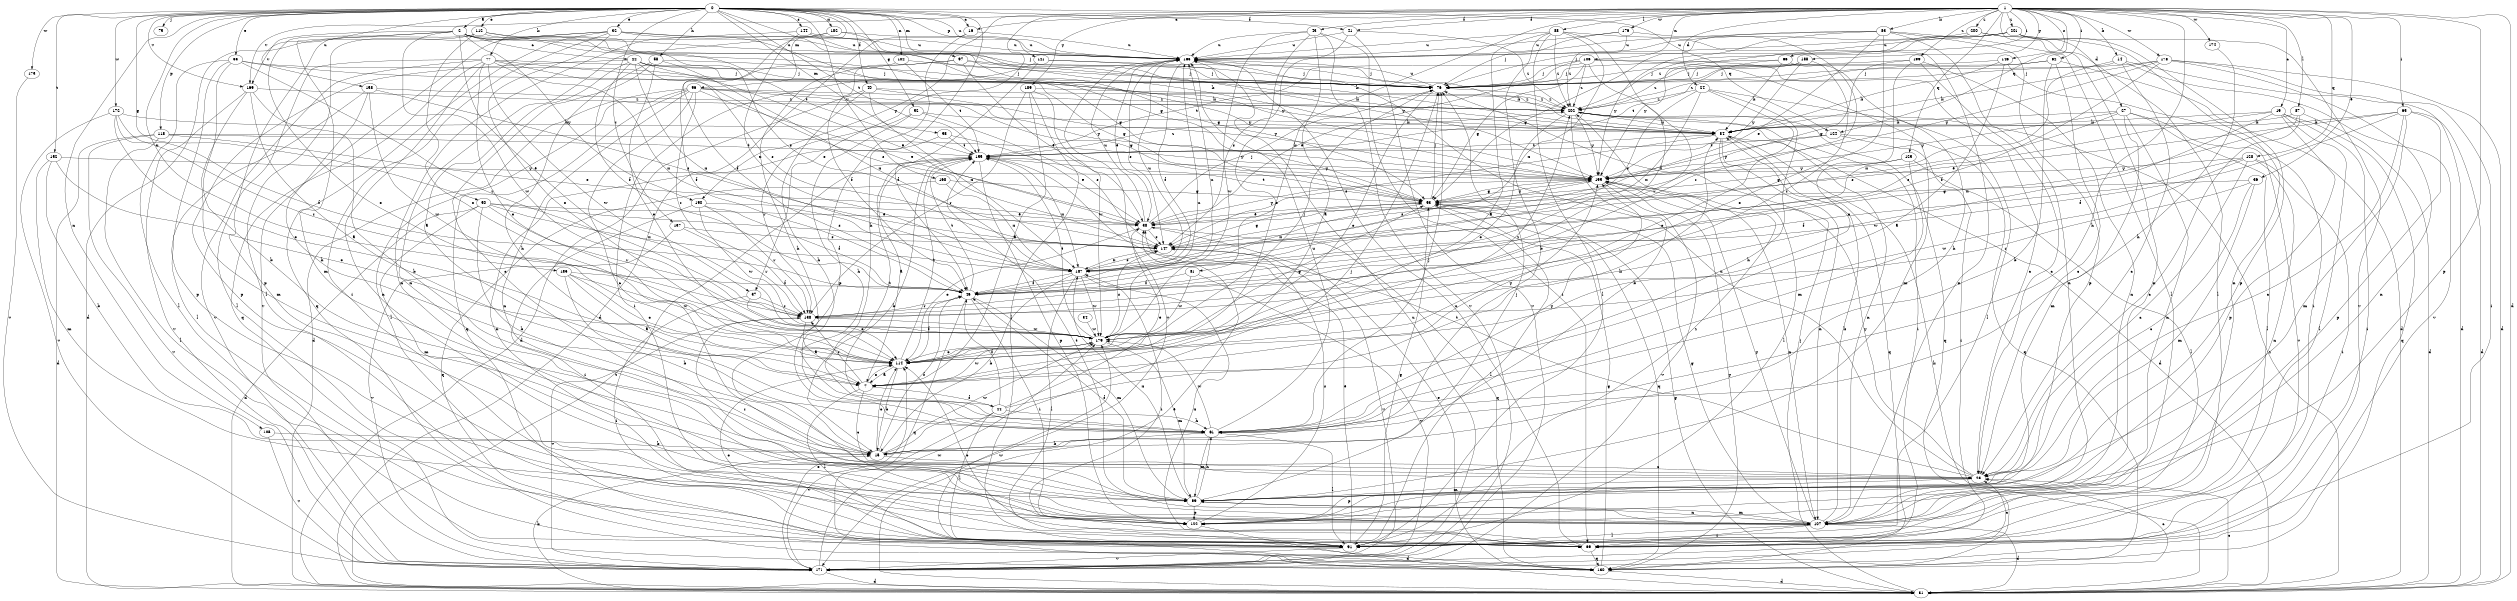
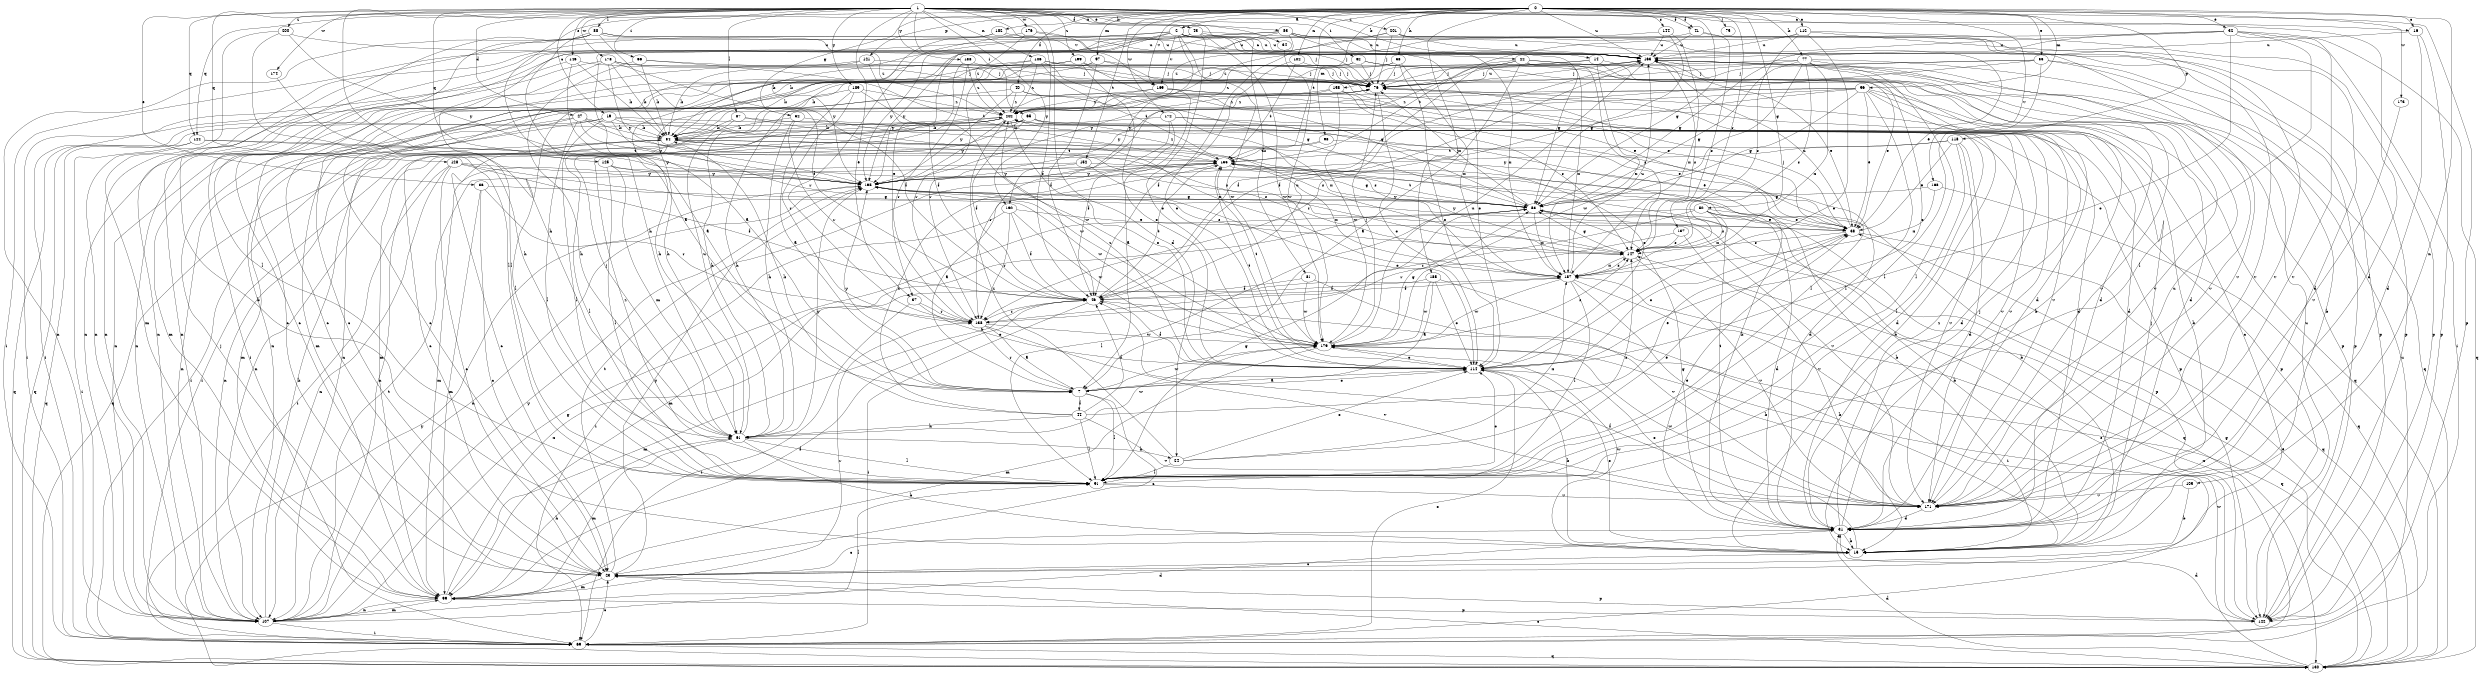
none -> (1093, 20)
(1622, 313) -> (957, 442)
(1043, 459) -> (868, 514)
